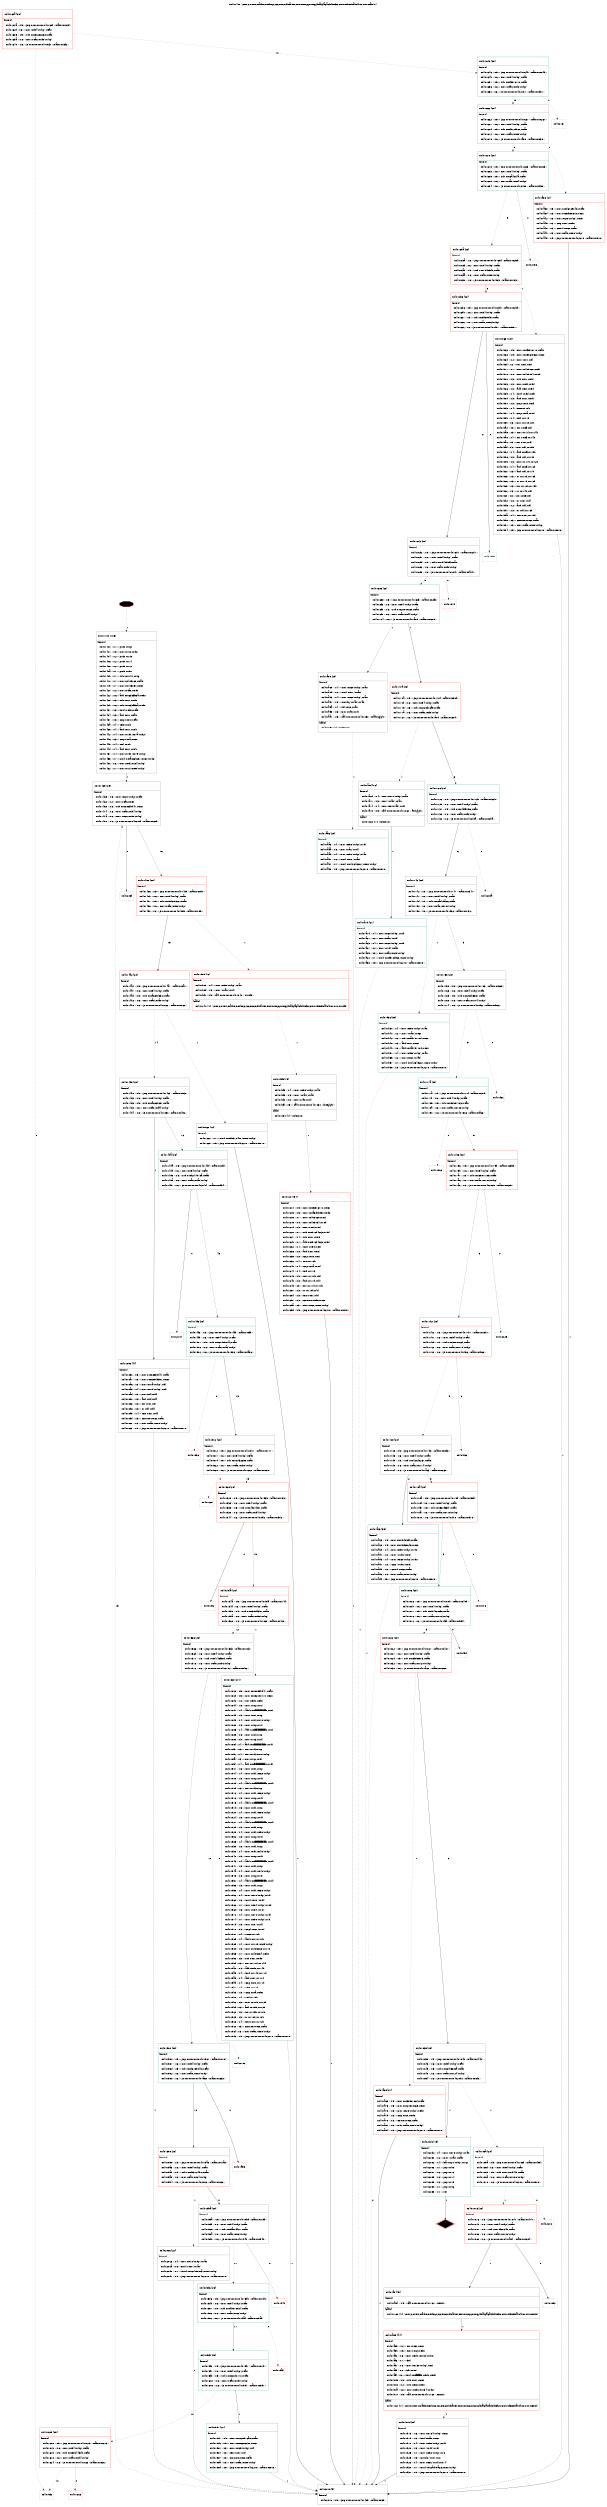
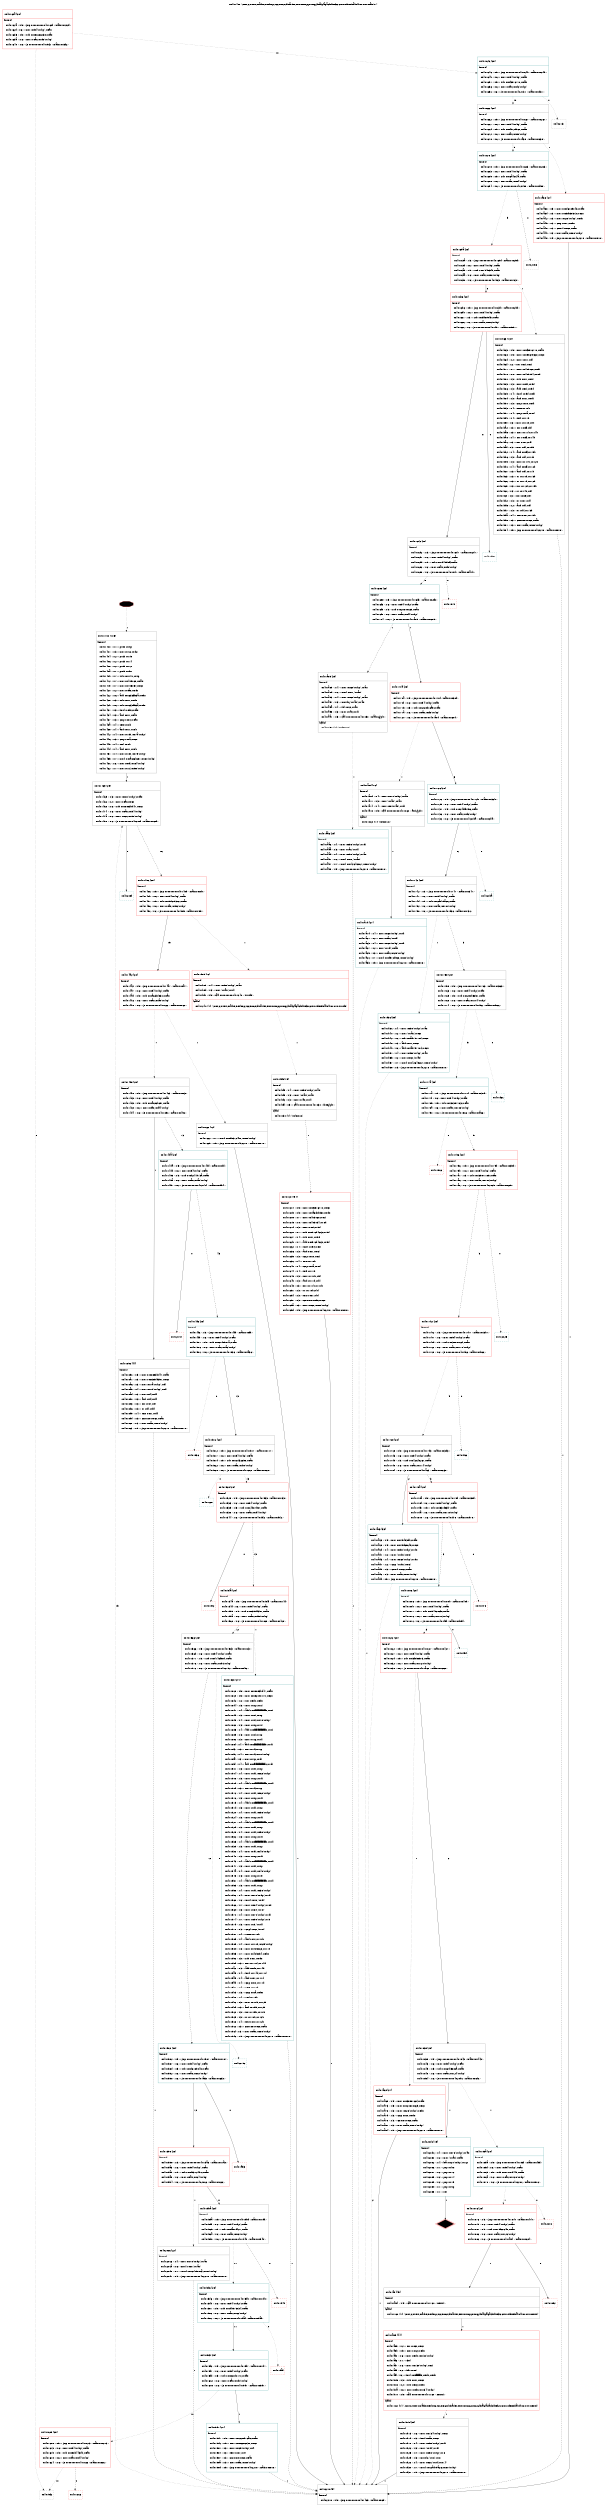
(156, 1043) -> (156, 1043)
